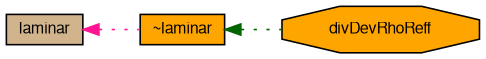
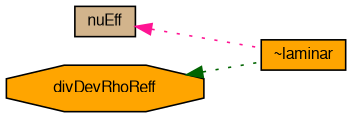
(45, 30) -> (105, 22)
(261, 30) -> (232, 67)
